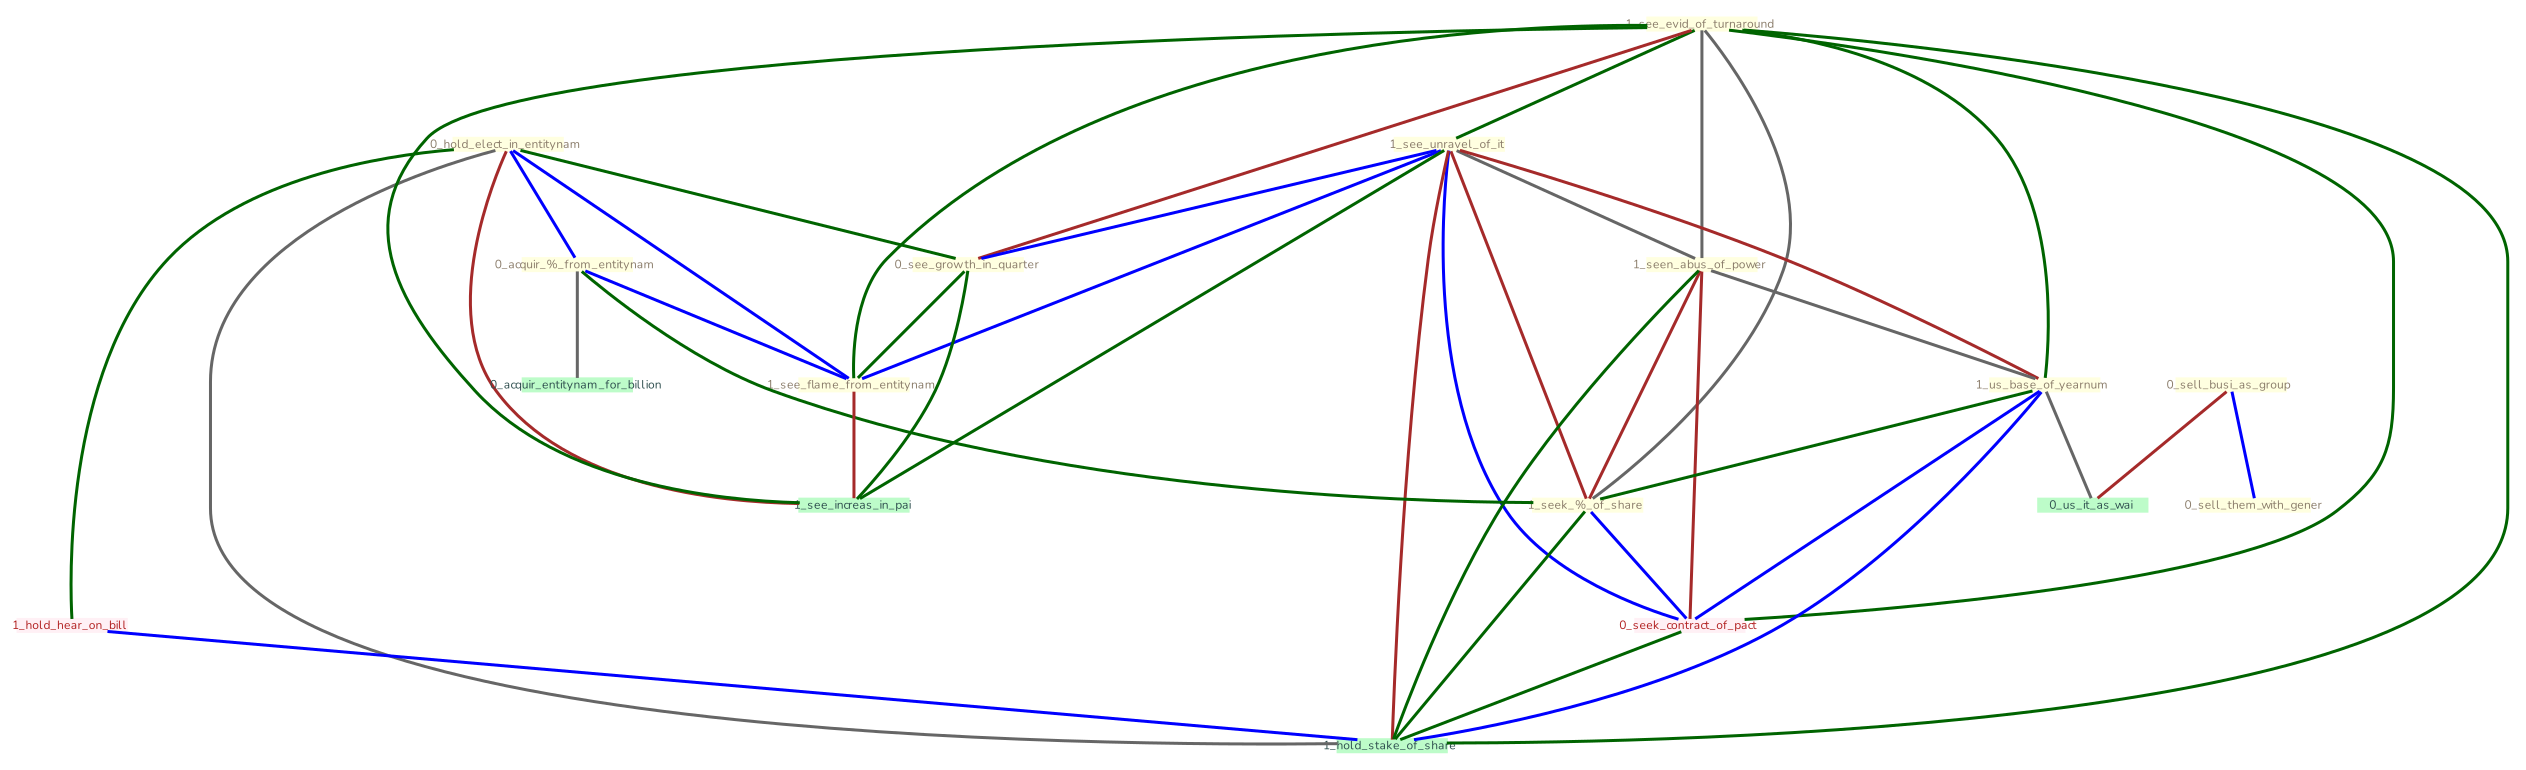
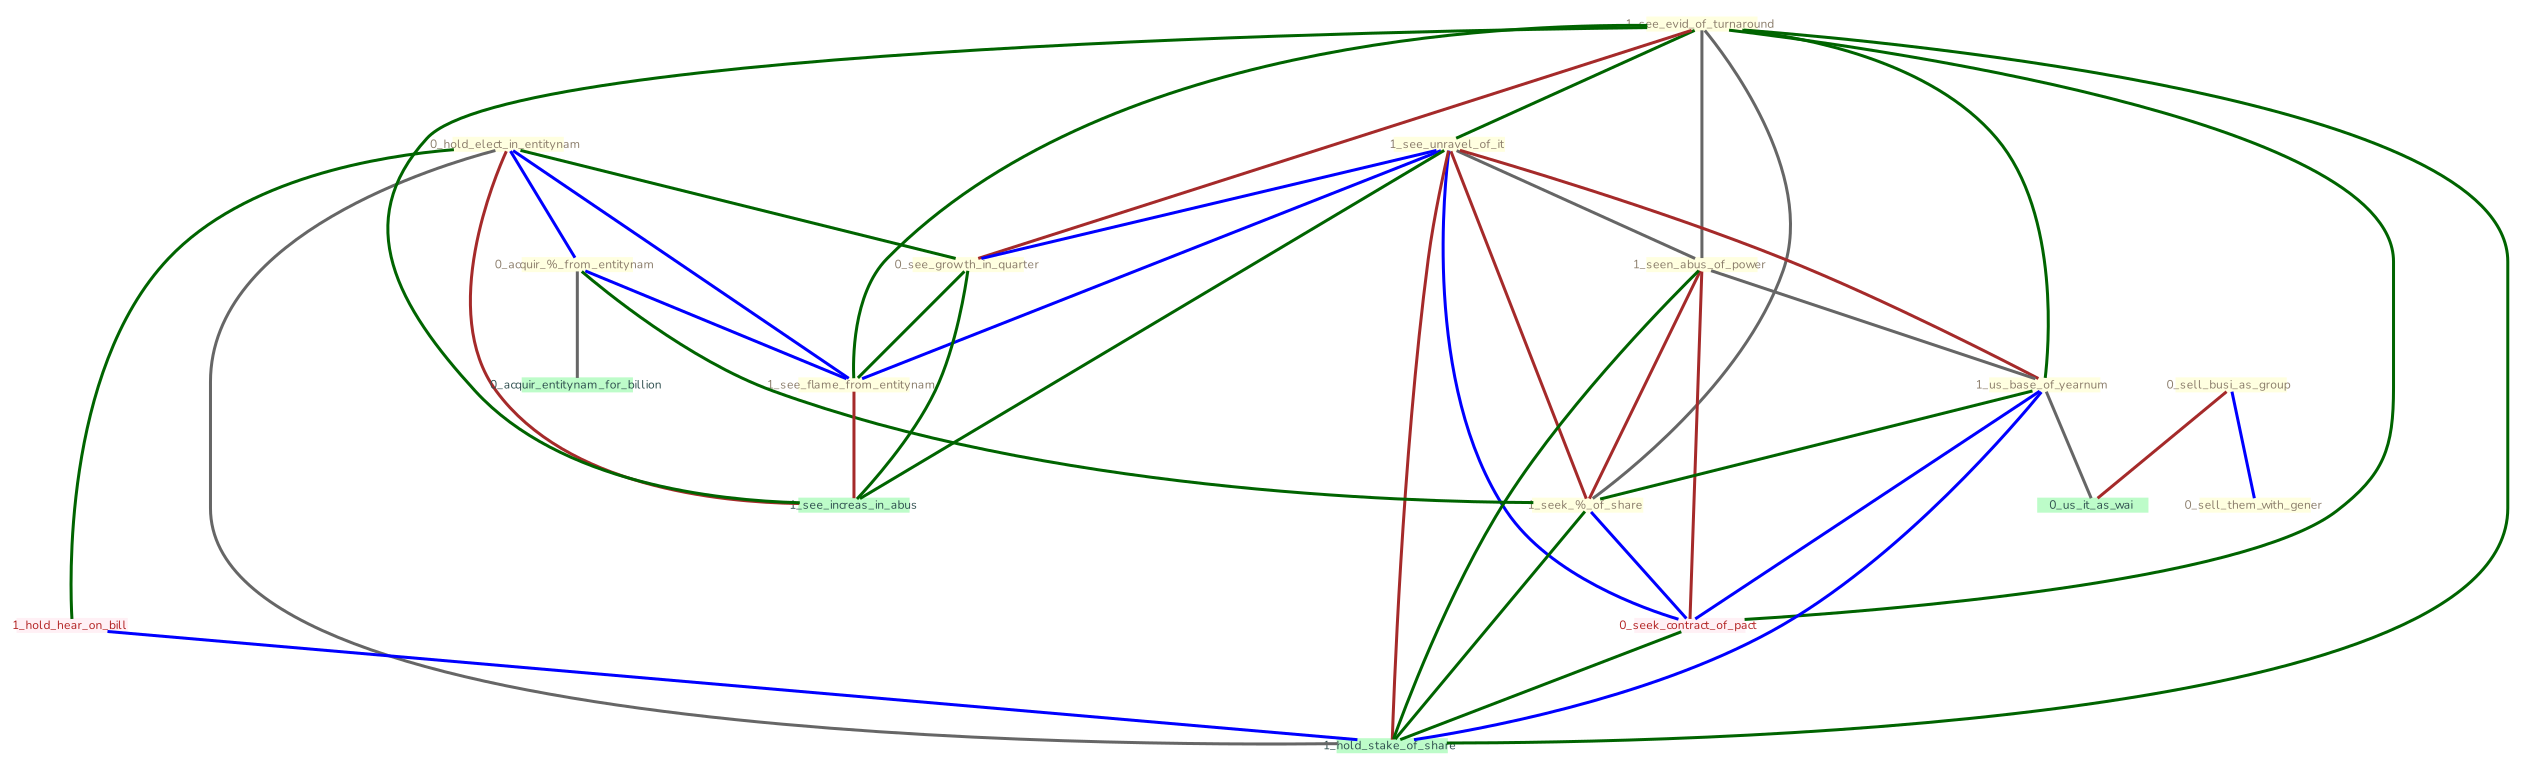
(854, 505) -> (854, 505)
